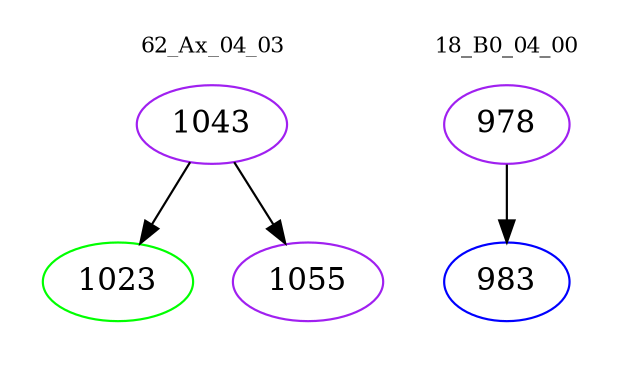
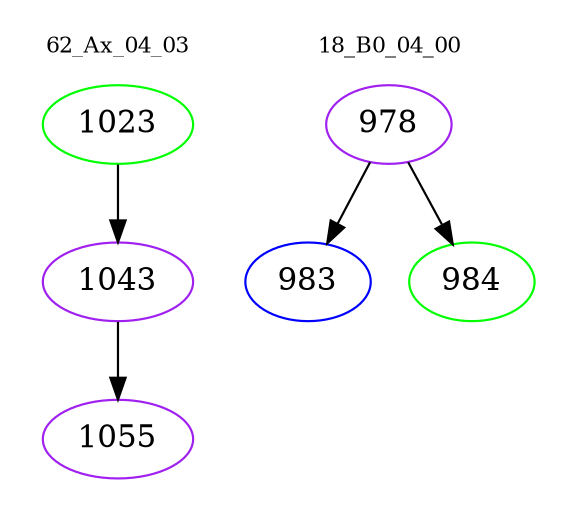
(171, 193) -> (118, 192)
none -> (472, 282)
